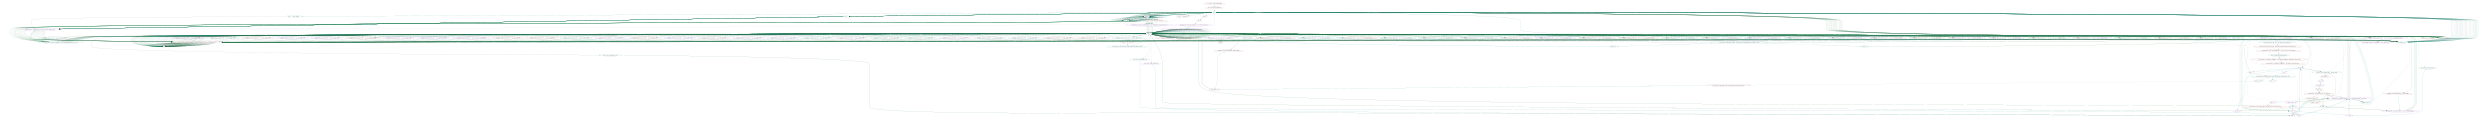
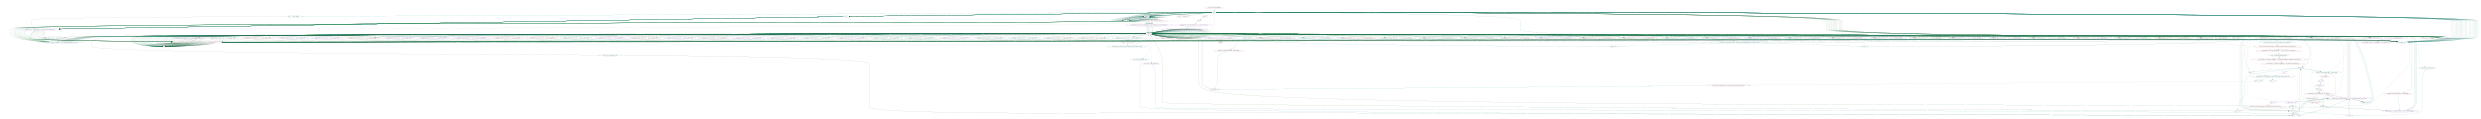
(1214, 4) -> none
